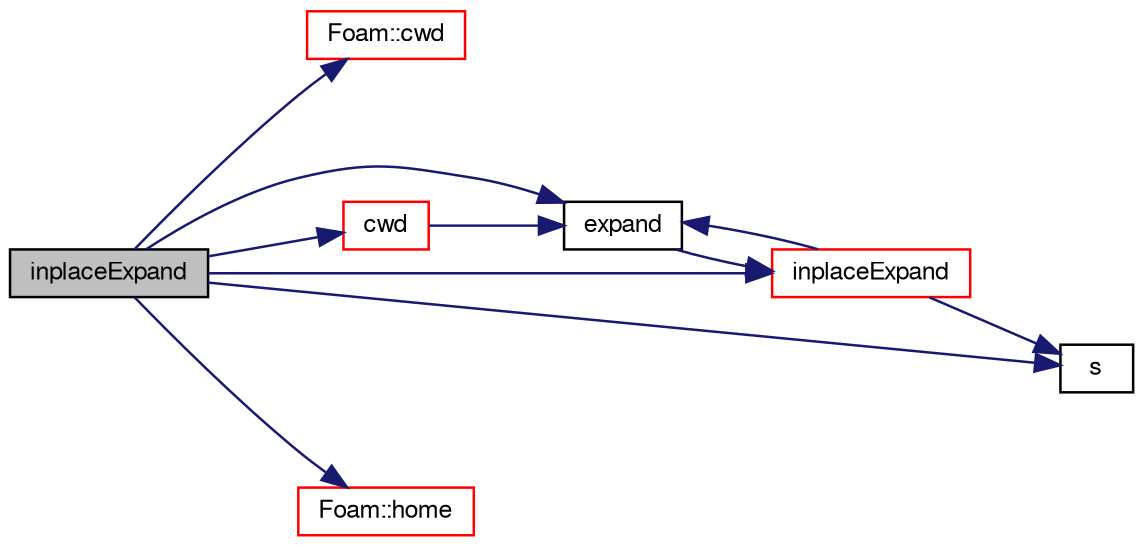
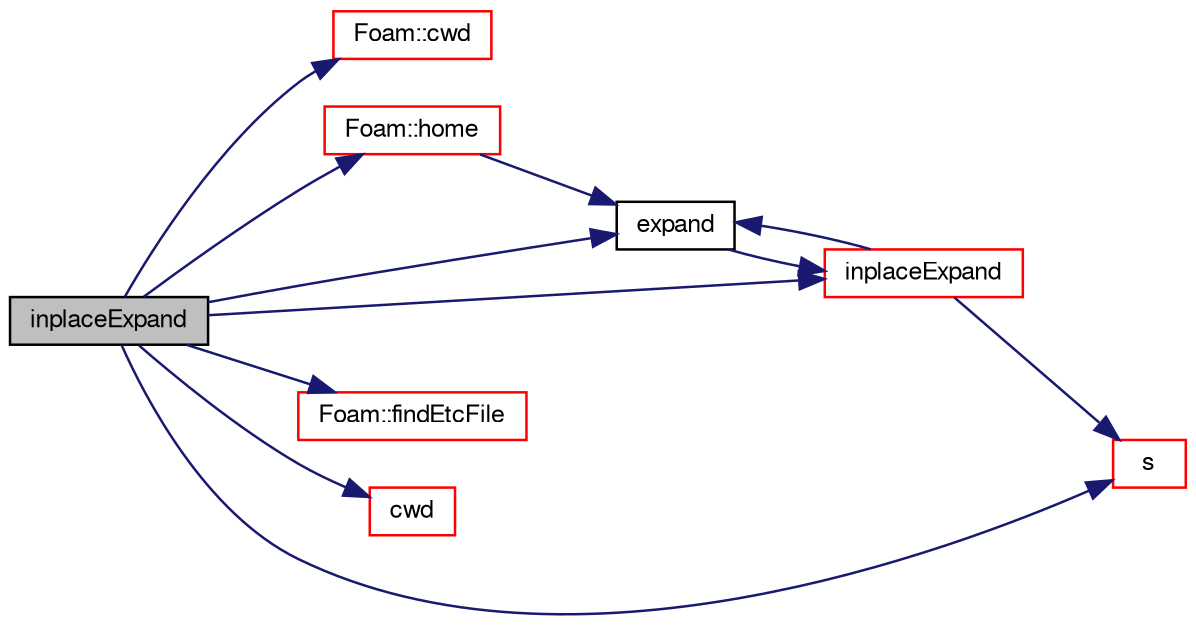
(484, 226) -> (536, 175)
(1097, 369) -> (1149, 464)
none -> (412, 416)
